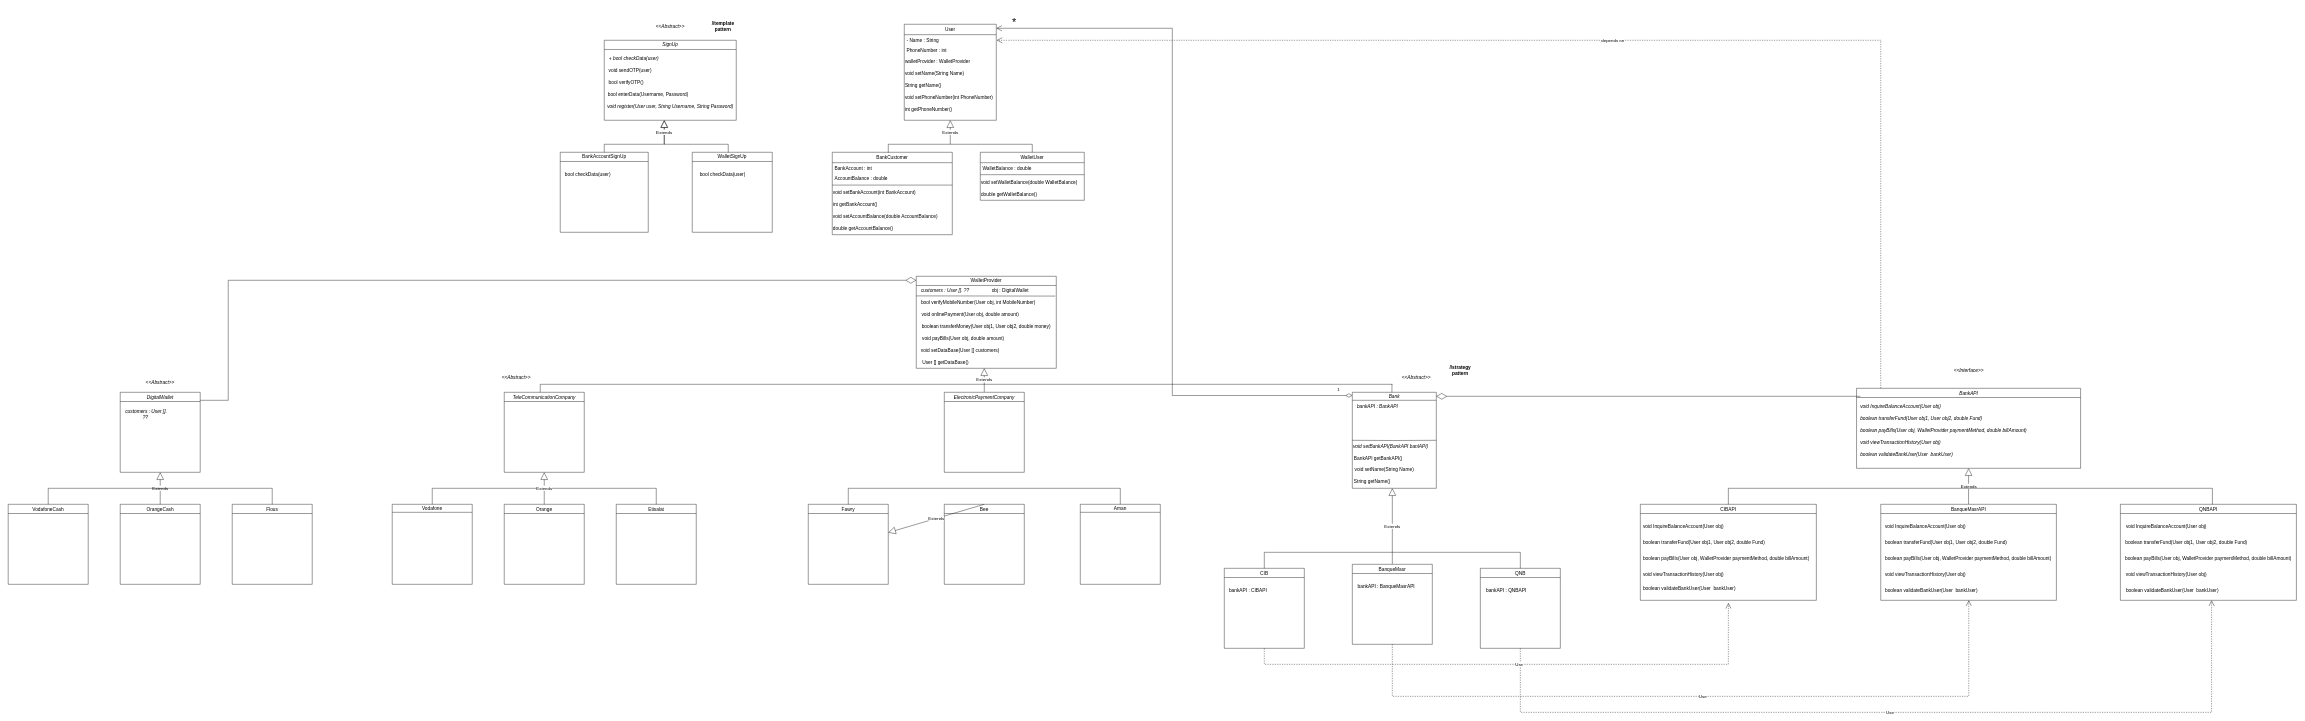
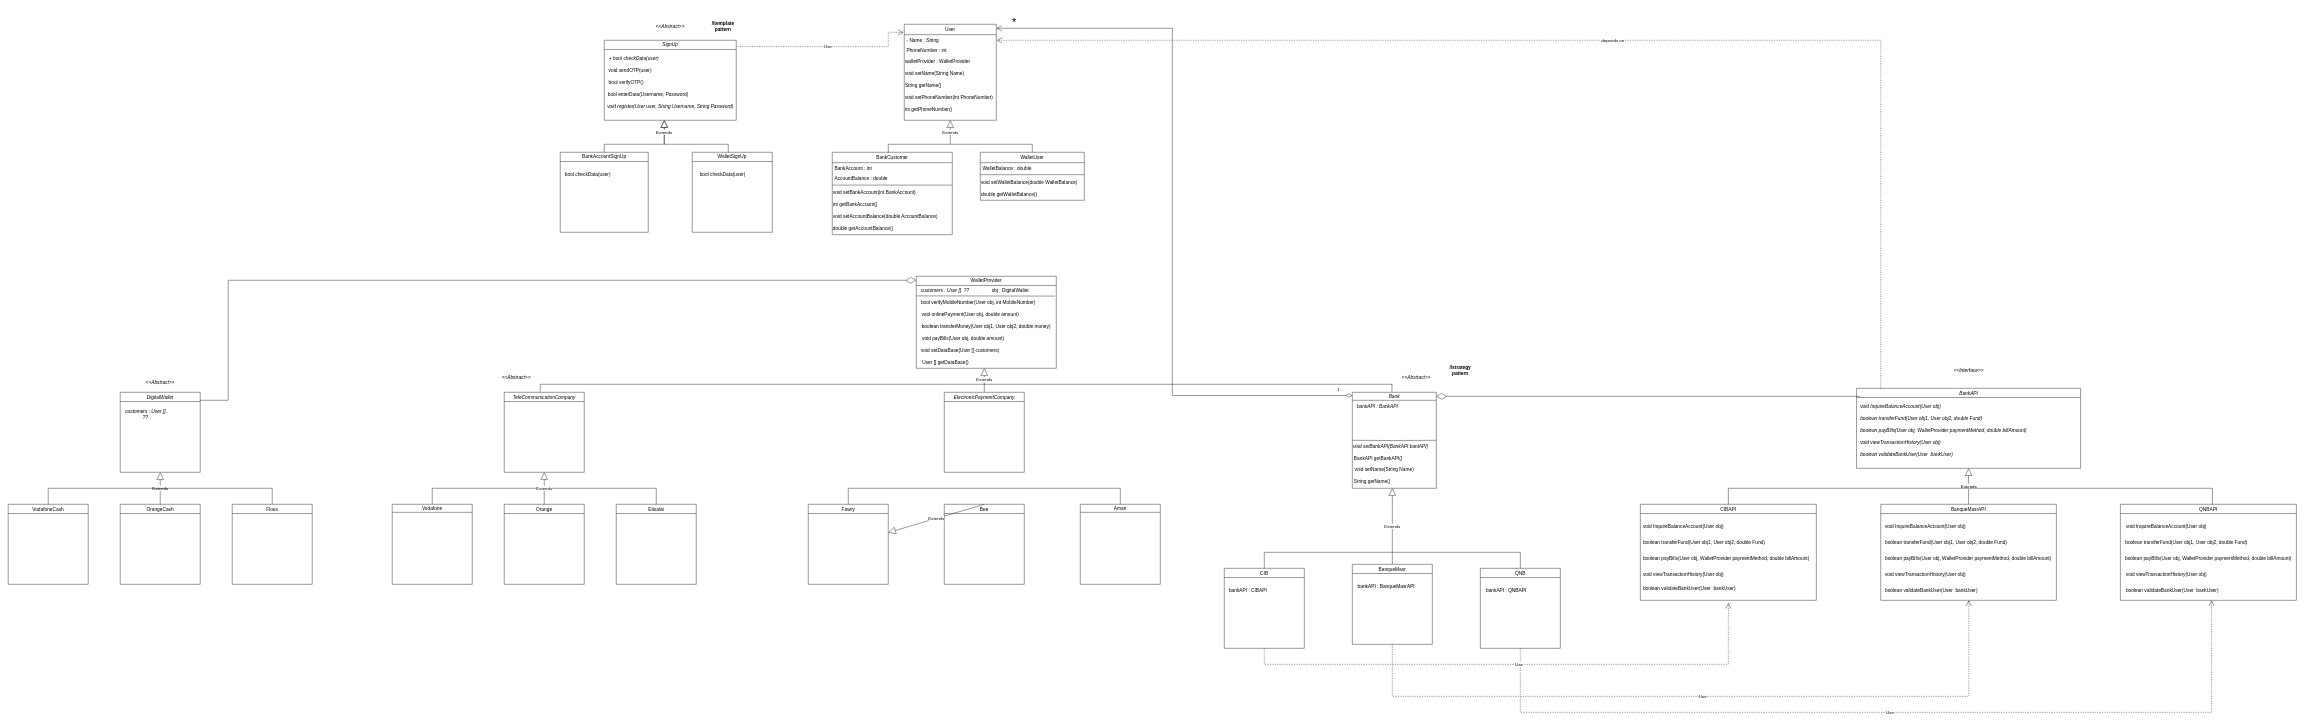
none -> (827, 47)
